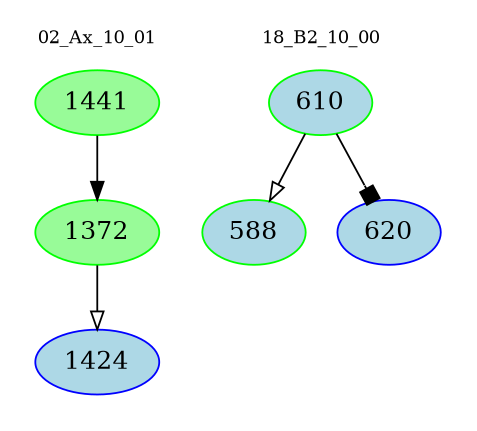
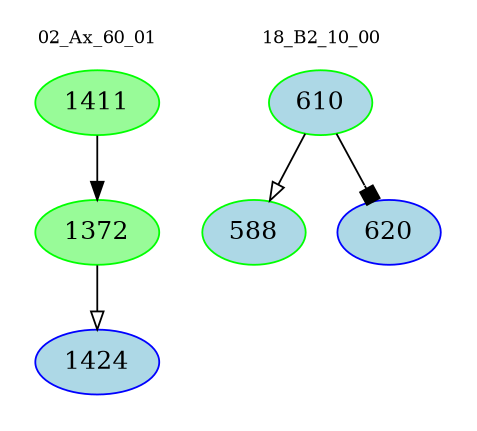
(97, 39) -> (97, 39)
(97, 103) -> (97, 103)
